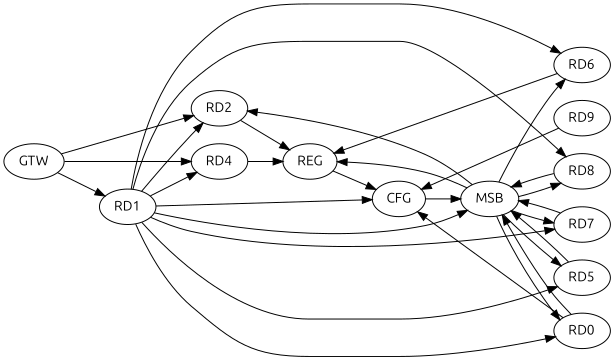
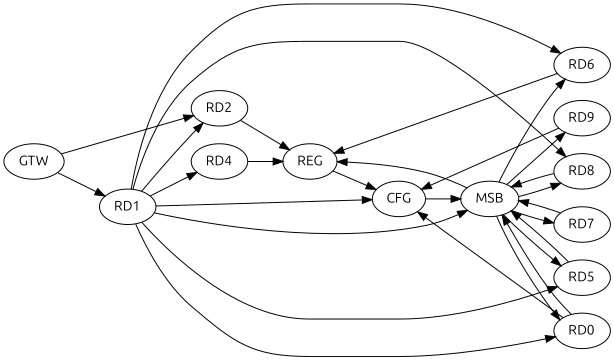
(364, 133) -> (532, 162)
(123, 161) -> none
(346, 246) -> none
